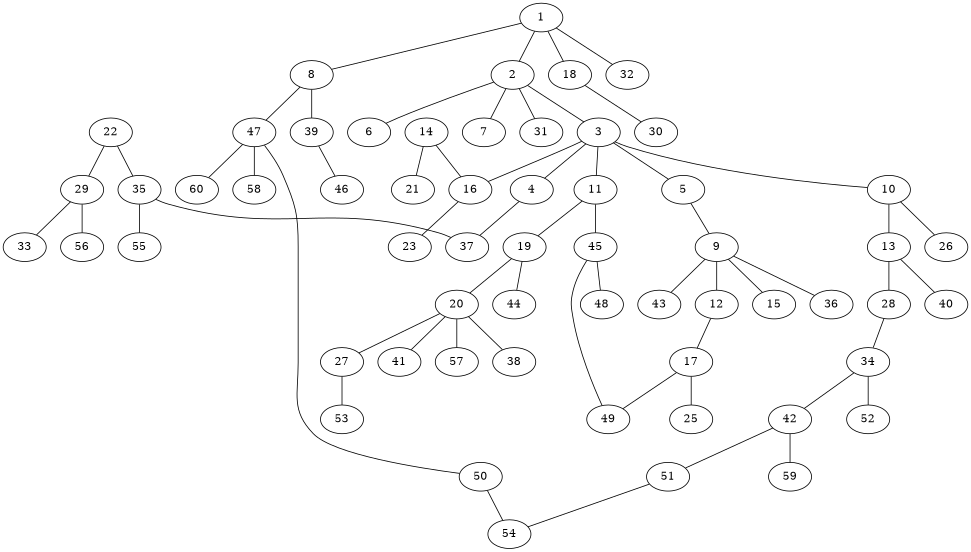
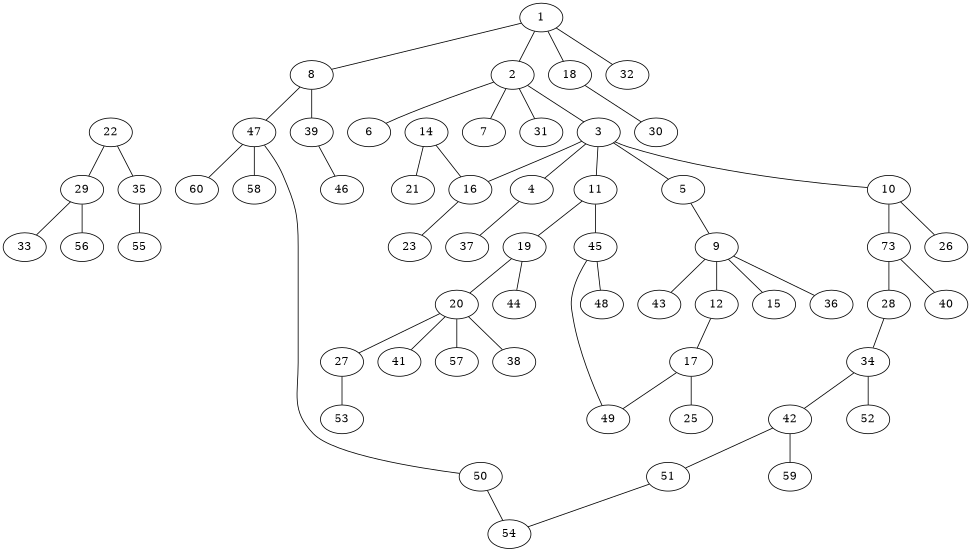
(303, 218) -> none
(889, 247) -> (889, 247)
